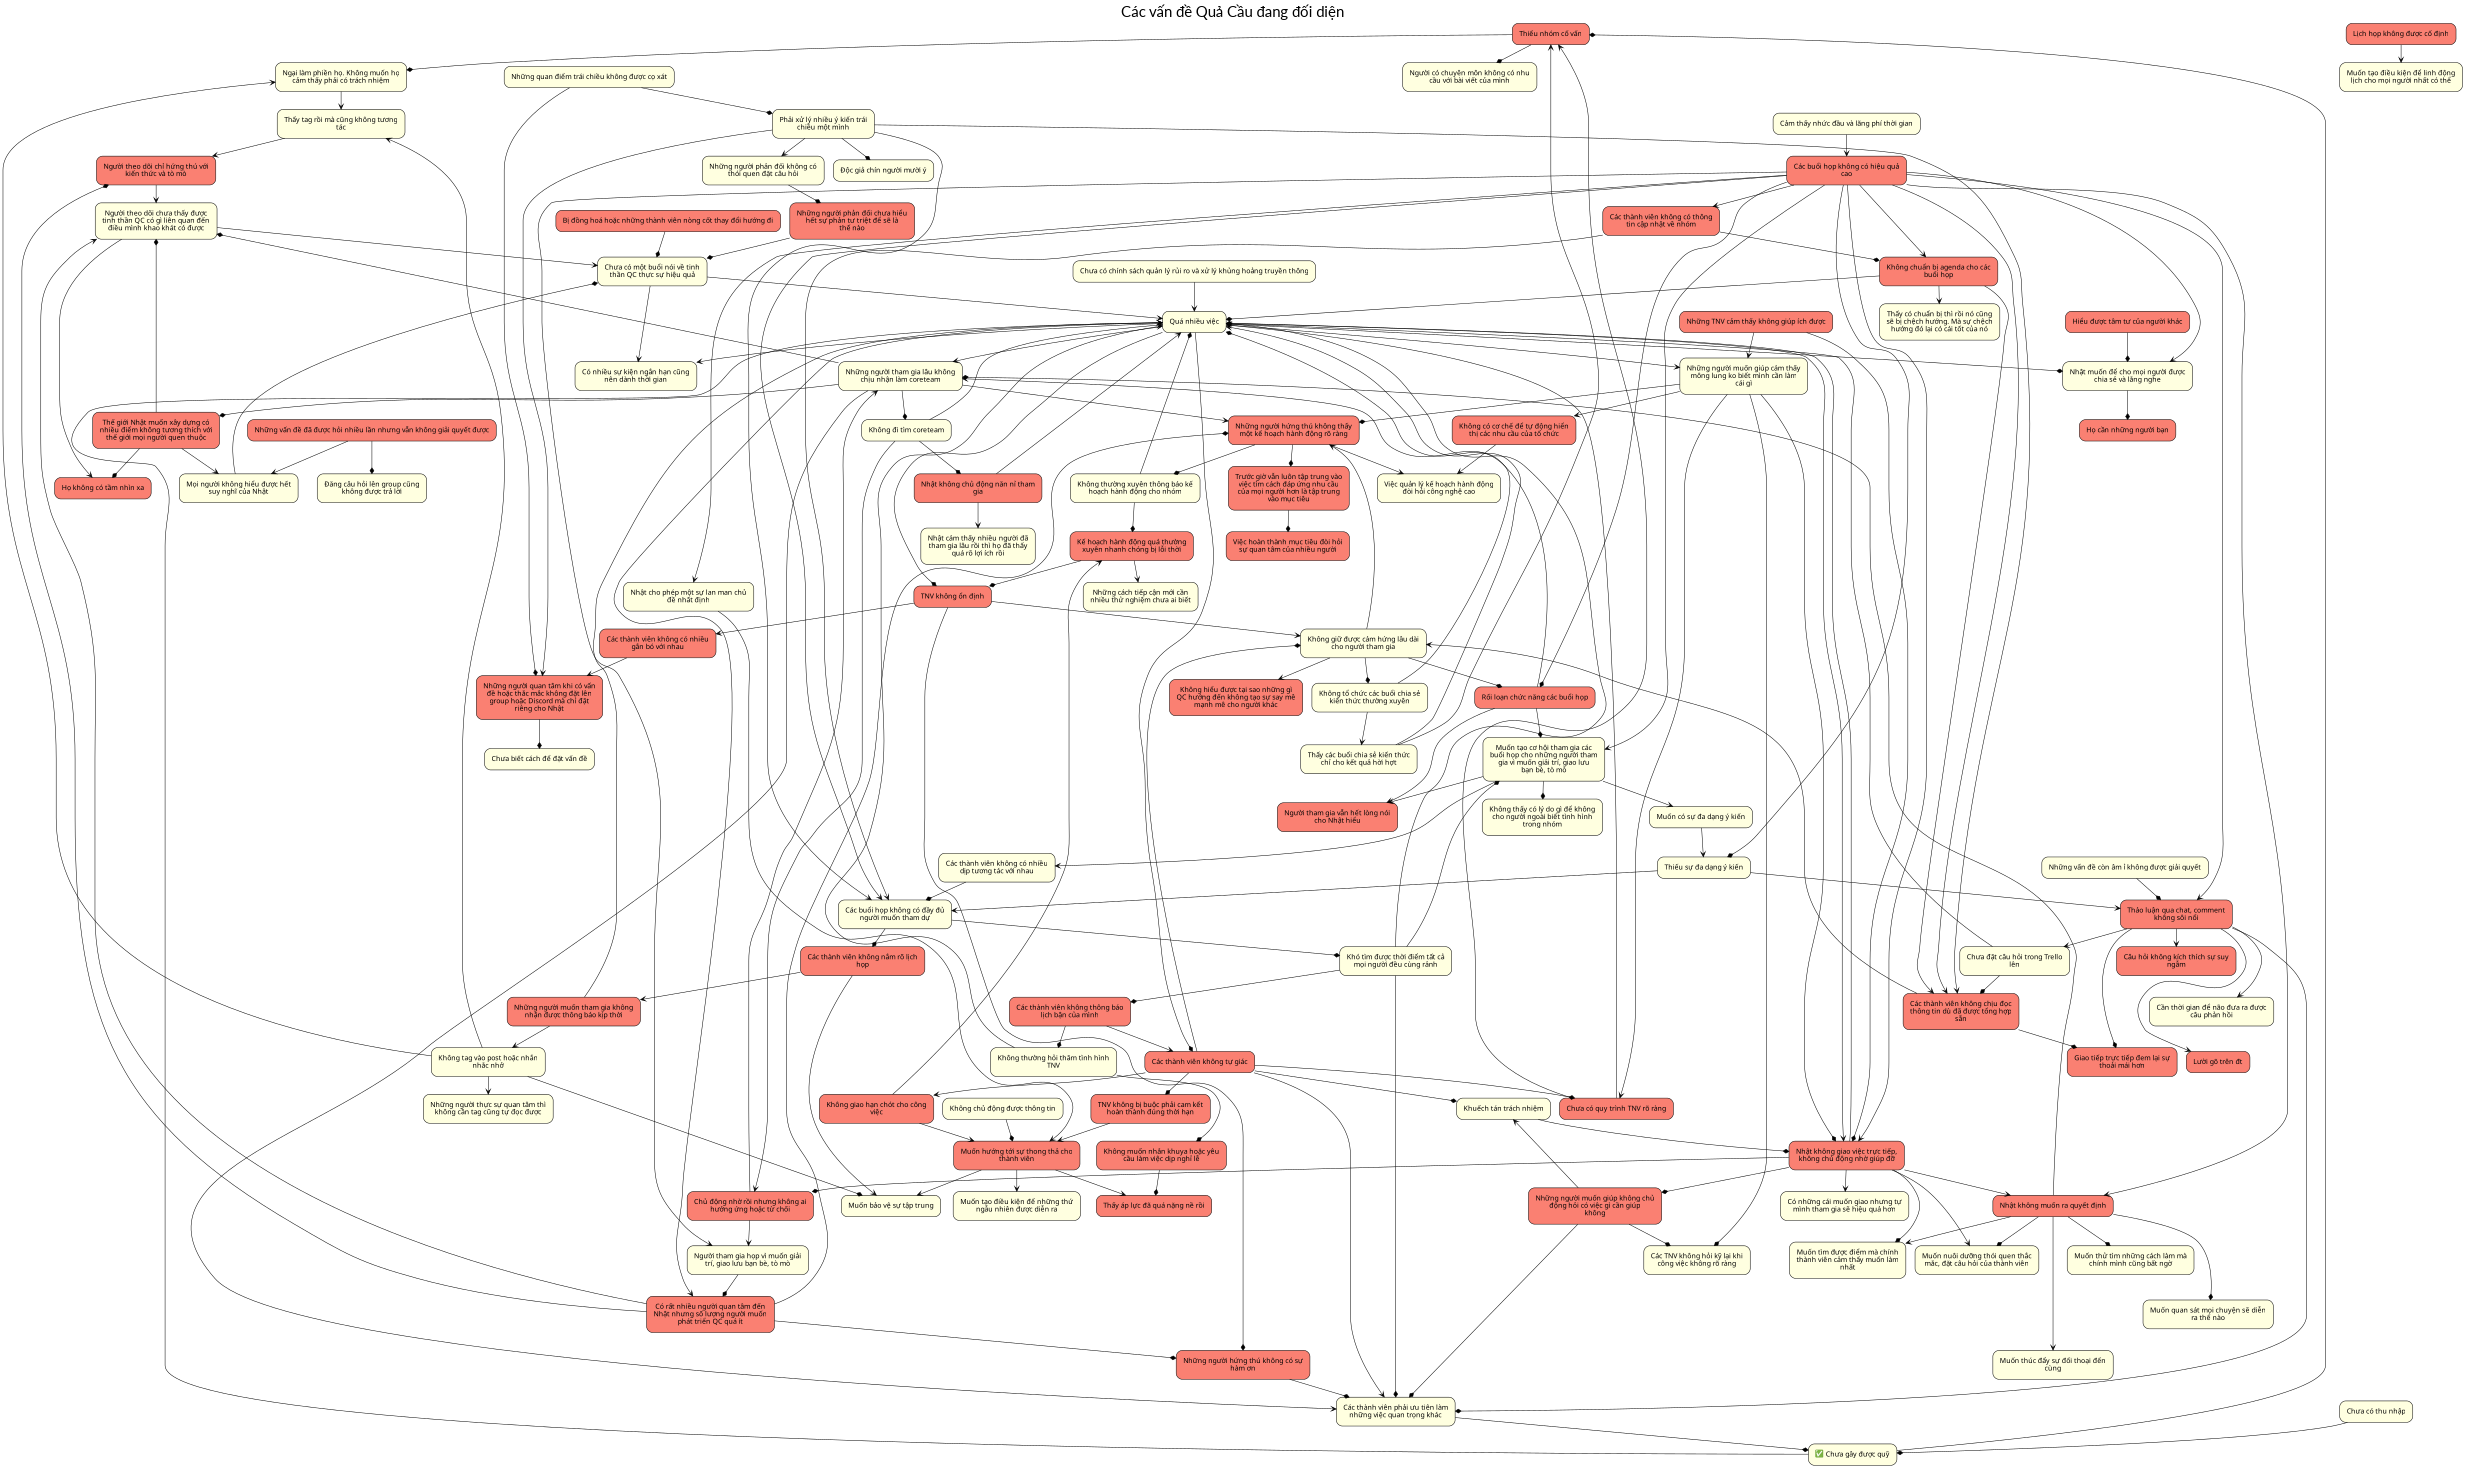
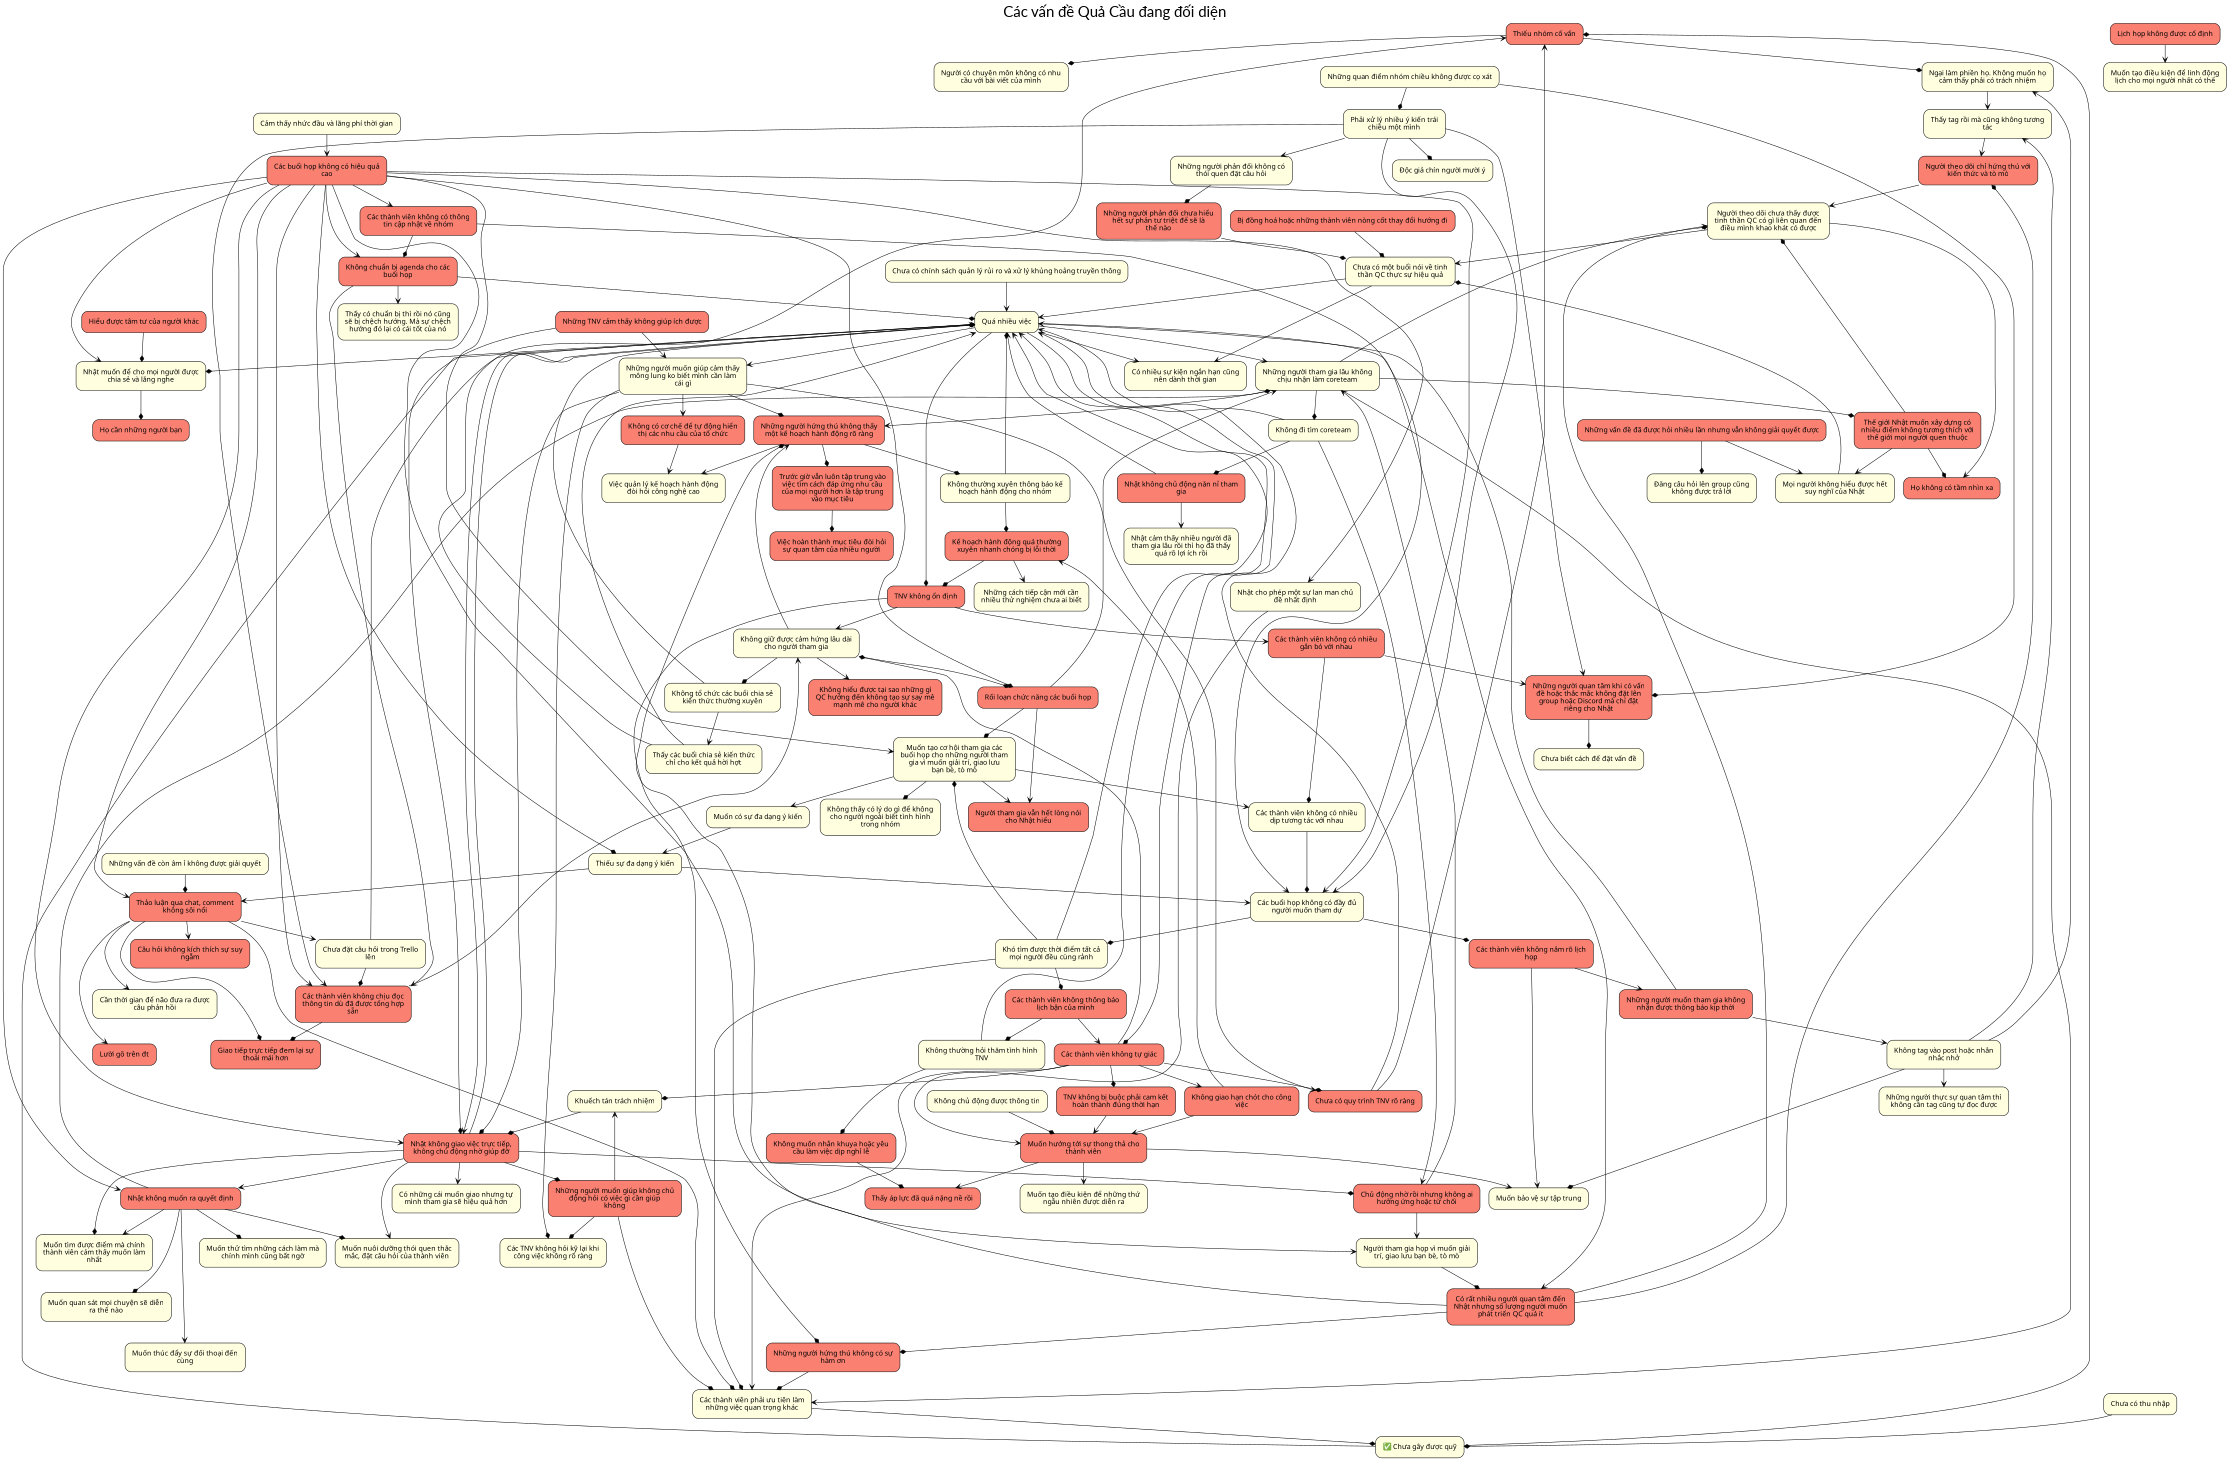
(589, 77) -> (1410, 77)
none -> (1317, 727)
